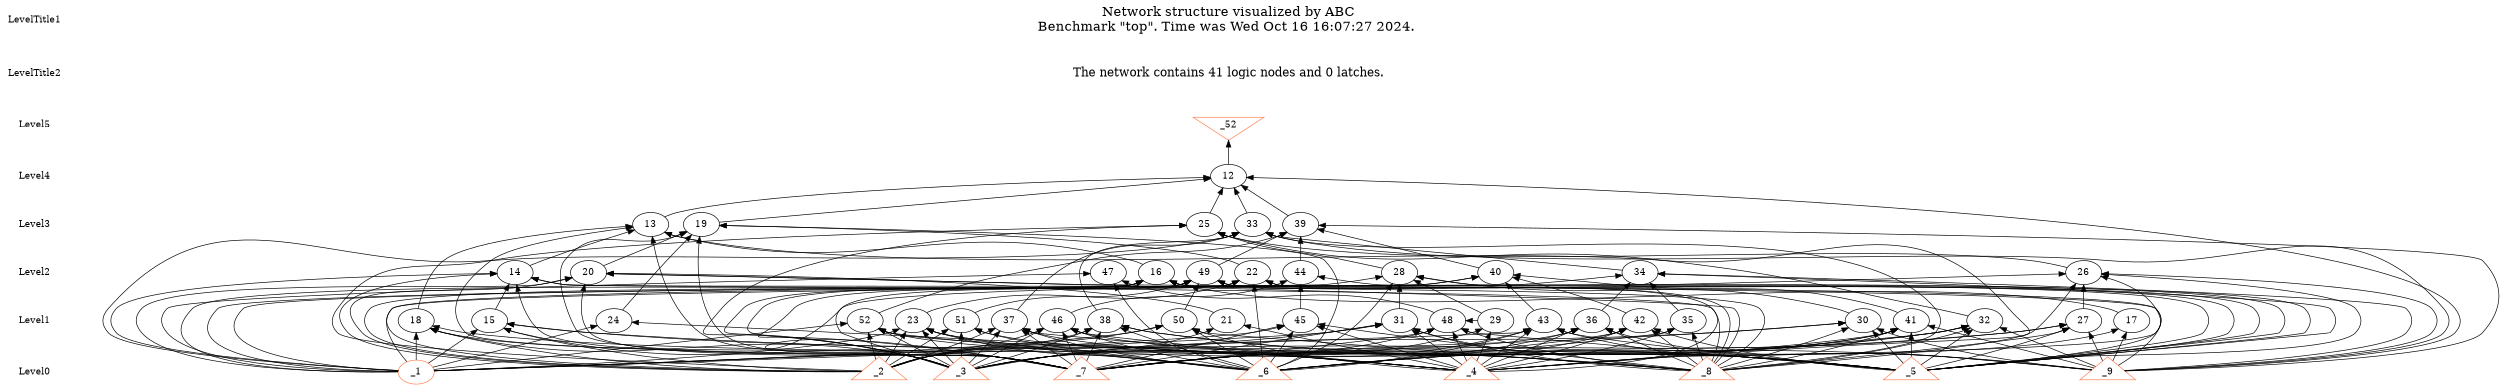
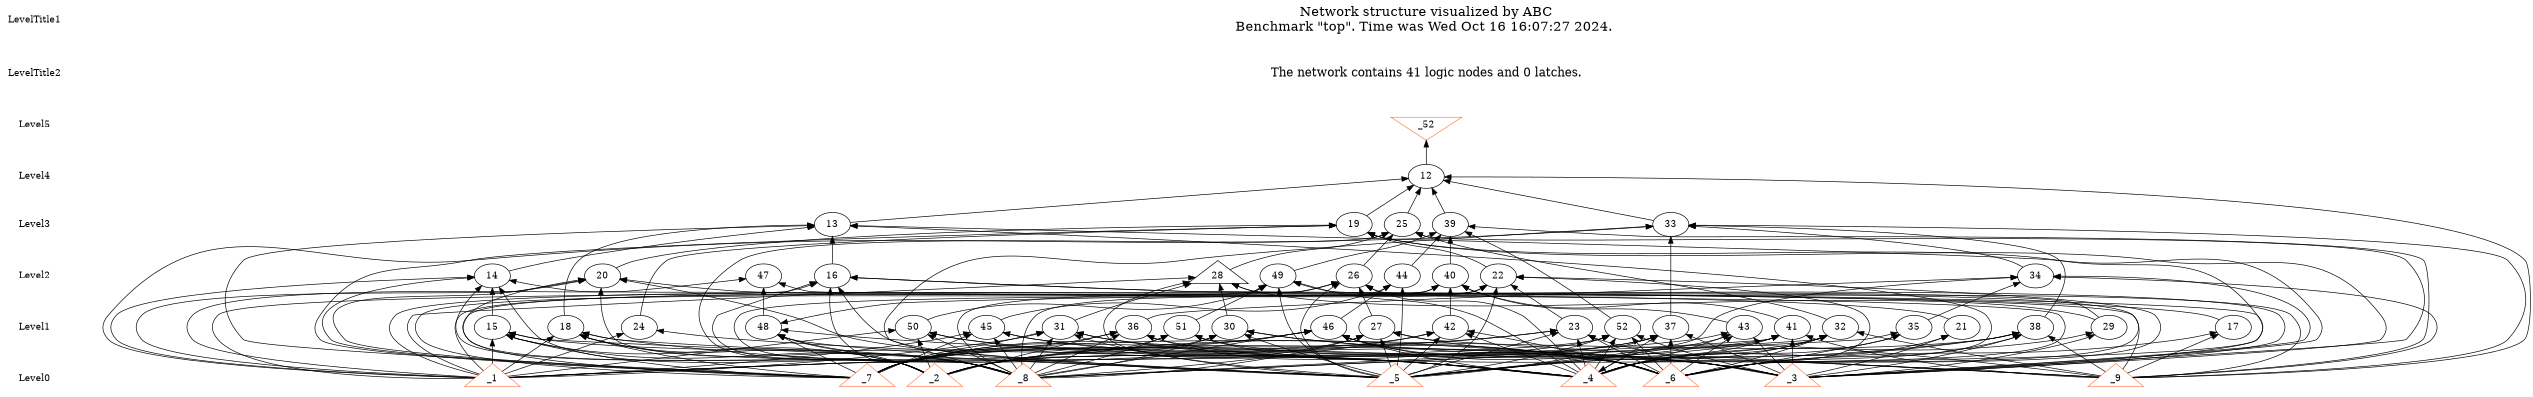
(1400, 273) -> (1218, 276)
none -> (1857, 312)
(1827, 354) -> (1851, 350)
none -> (762, 355)
none -> (983, 359)
(416, 372) -> (492, 379)
